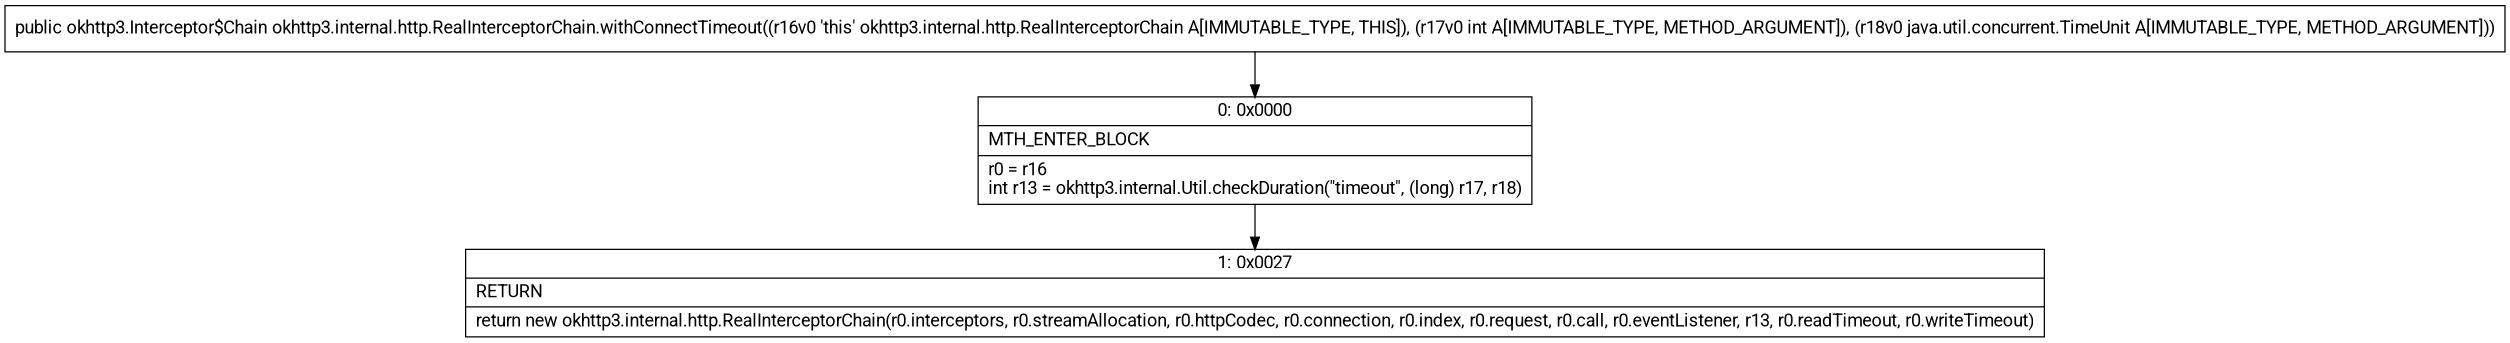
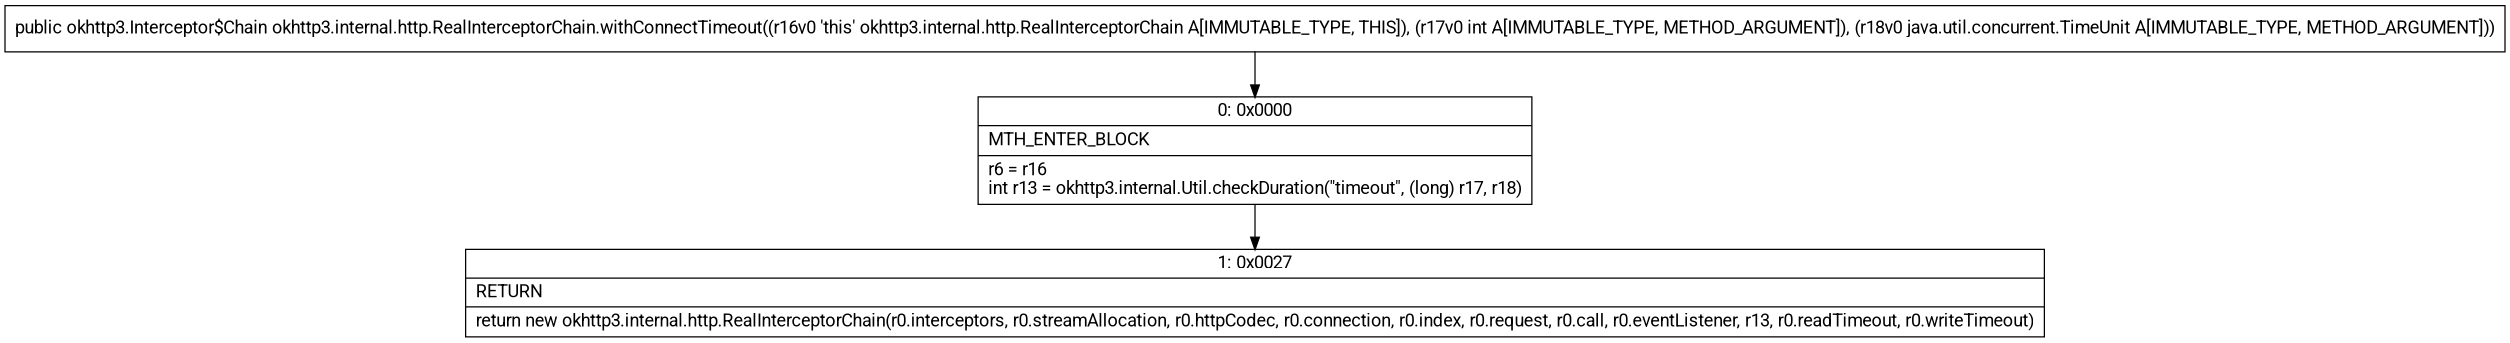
(1018, 170) -> (1018, 170)
